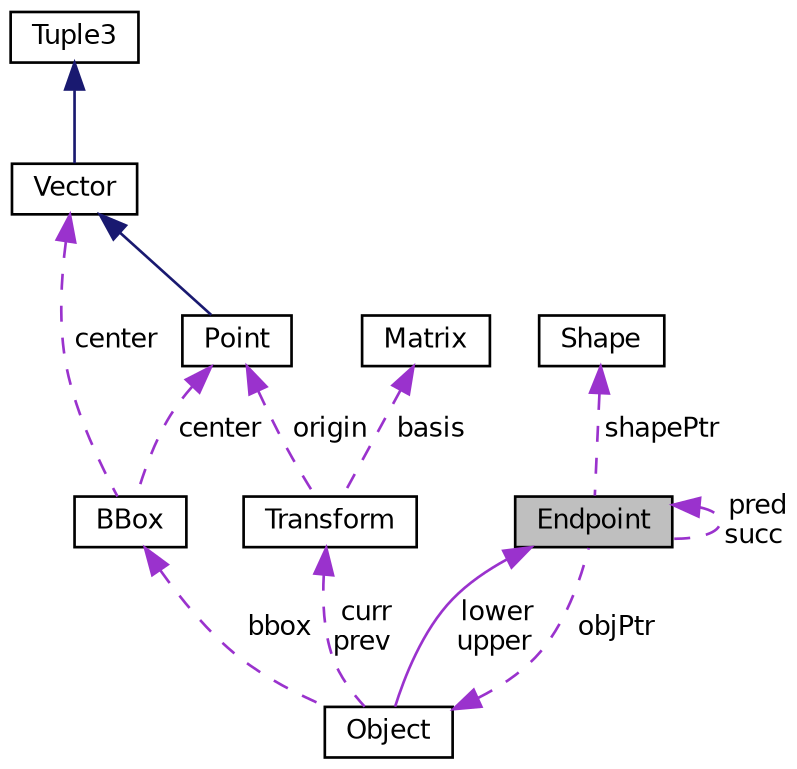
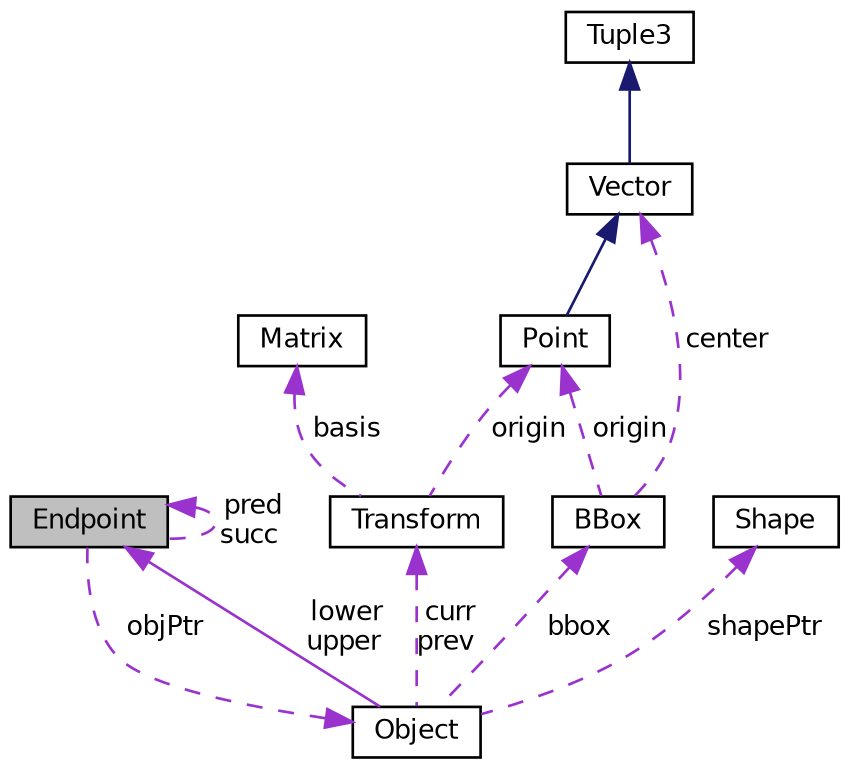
(216, 430) -> (626, 430)
(597, 445) -> (620, 660)
